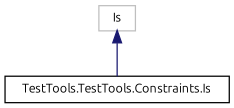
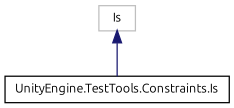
(117, 89) -> (117, 89)
